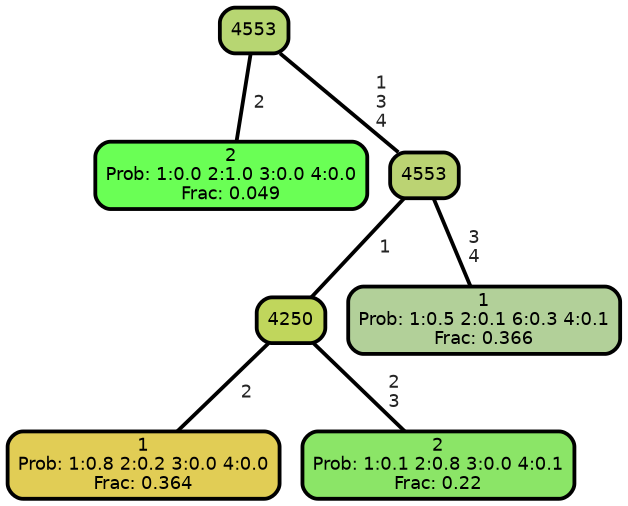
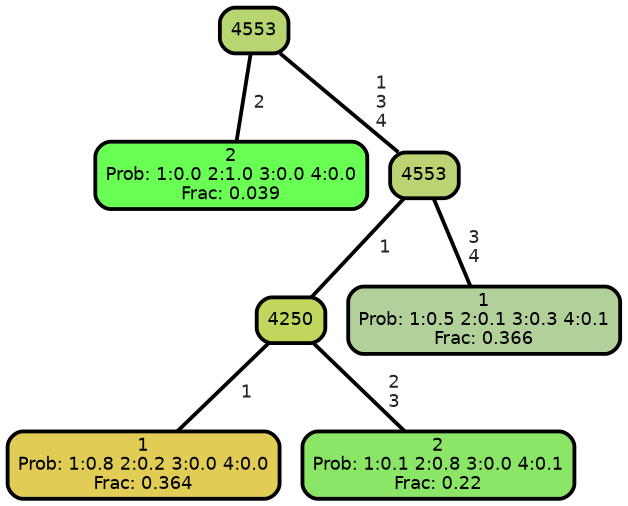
(231, 175) -> (231, 175)
(484, 320) -> (484, 320)
(244, 393) -> (244, 393)
